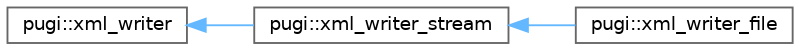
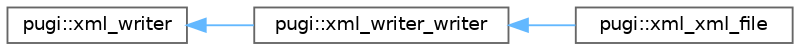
(381, 25) -> (381, 25)
(684, 25) -> (684, 25)
